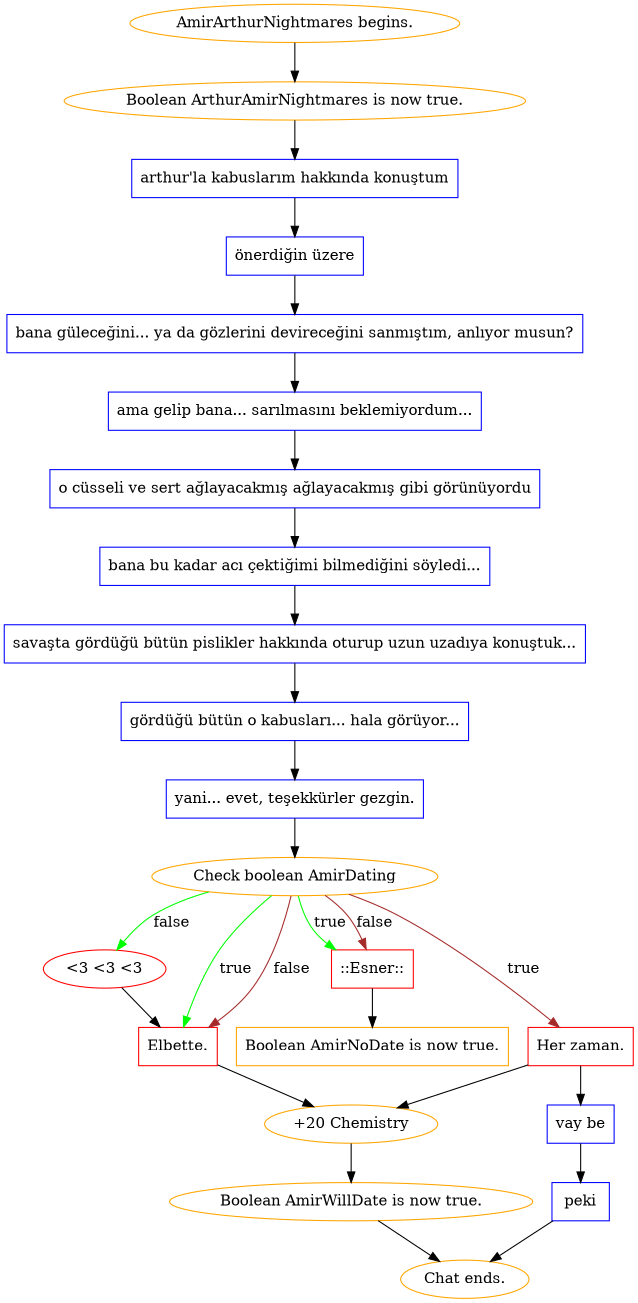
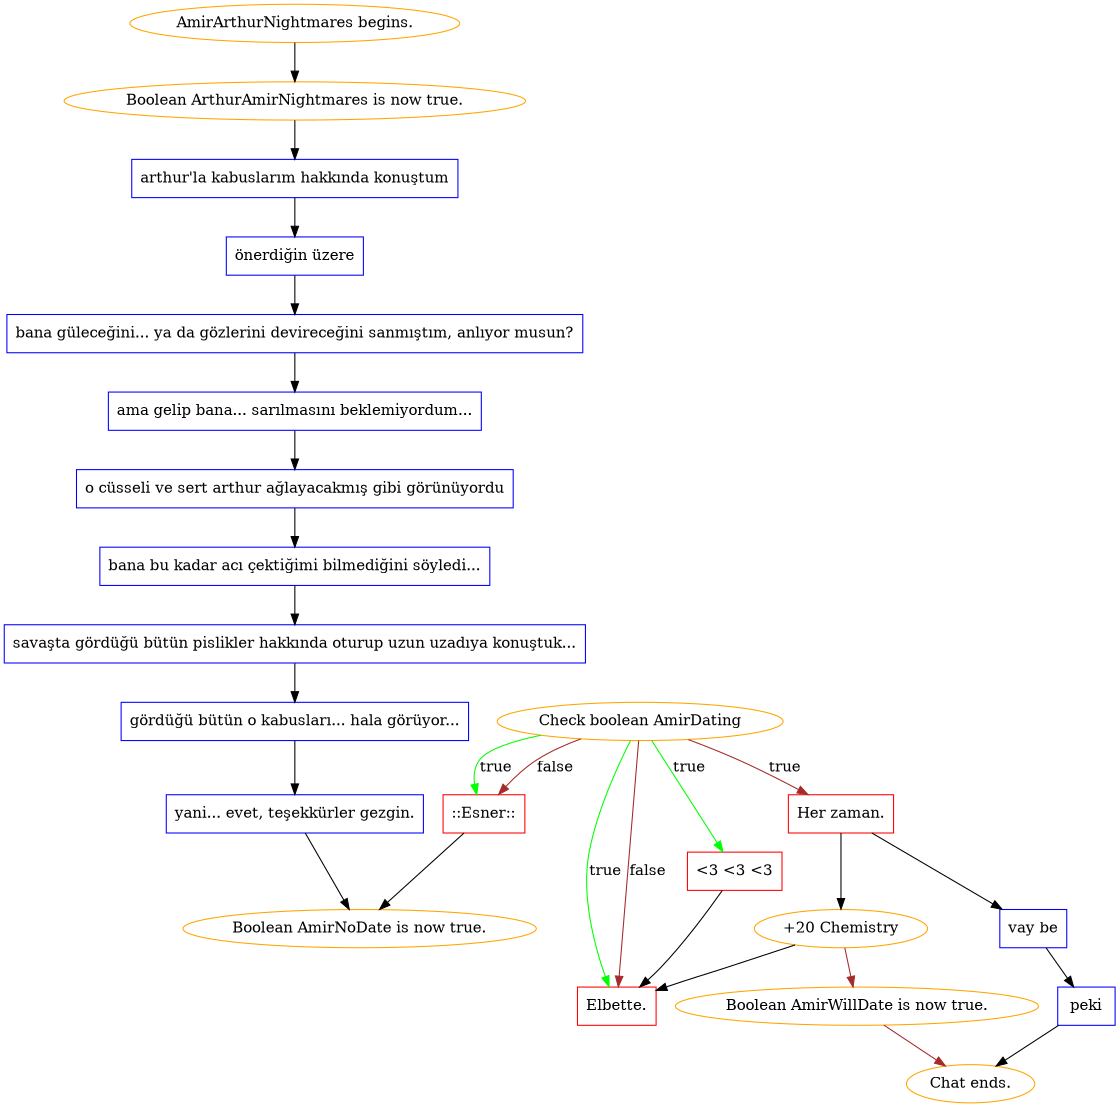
(295, 489) -> (295, 489)
(295, 833) -> (325, 867)
(172, 923) -> (690, 768)
(105, 969) -> (735, 871)
(372, 1047) -> (360, 929)
(261, 1084) -> (731, 966)
(351, 1158) -> (848, 962)
(404, 1238) -> (910, 1043)
